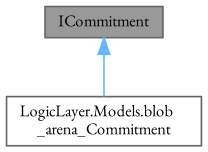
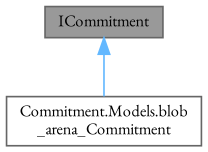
(104, 121) -> (104, 121)
